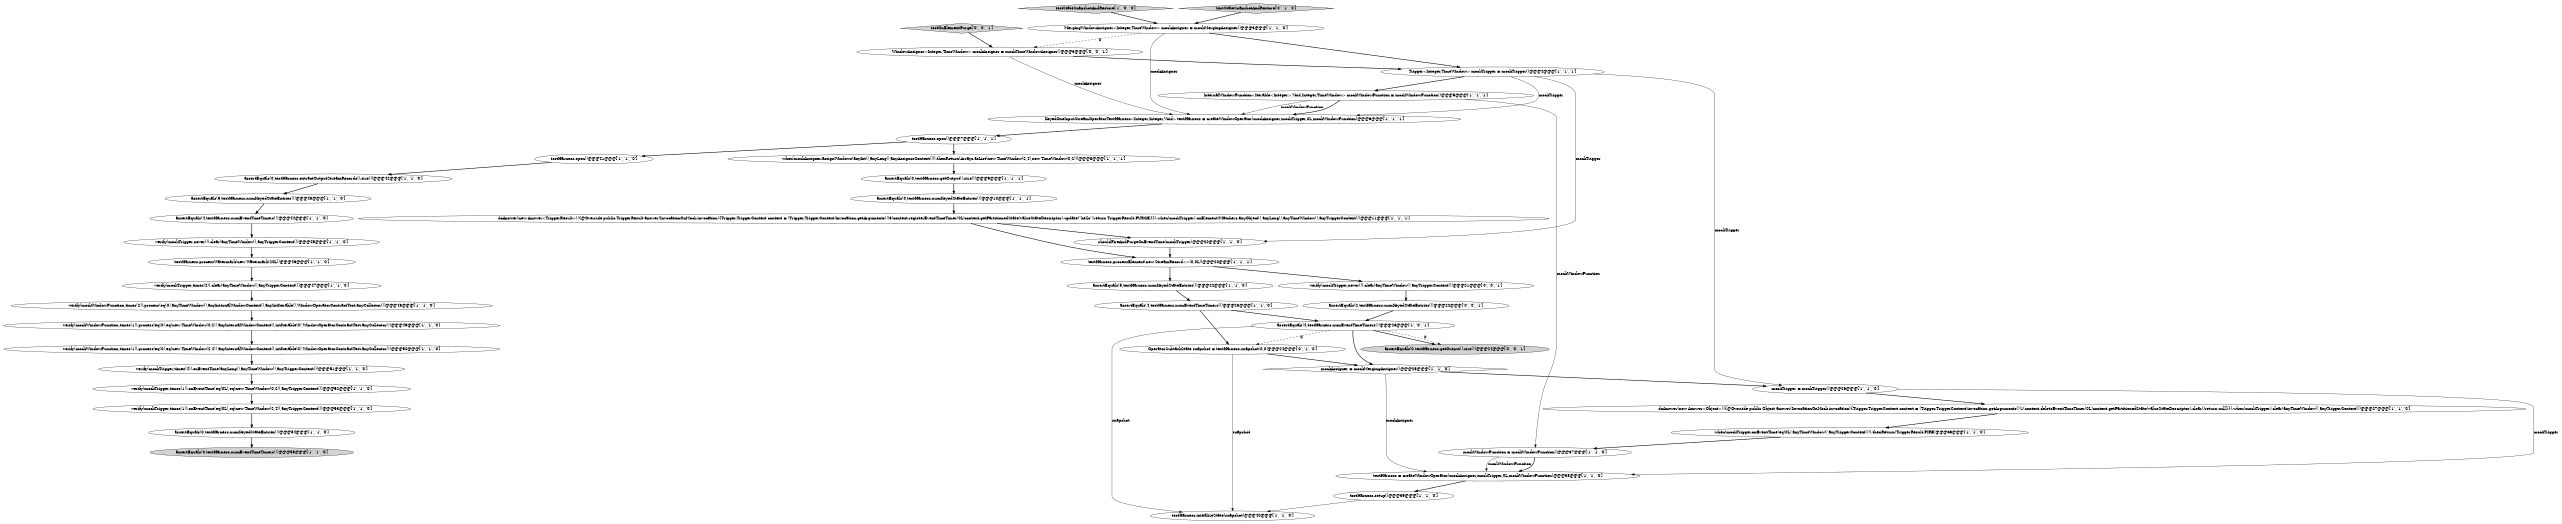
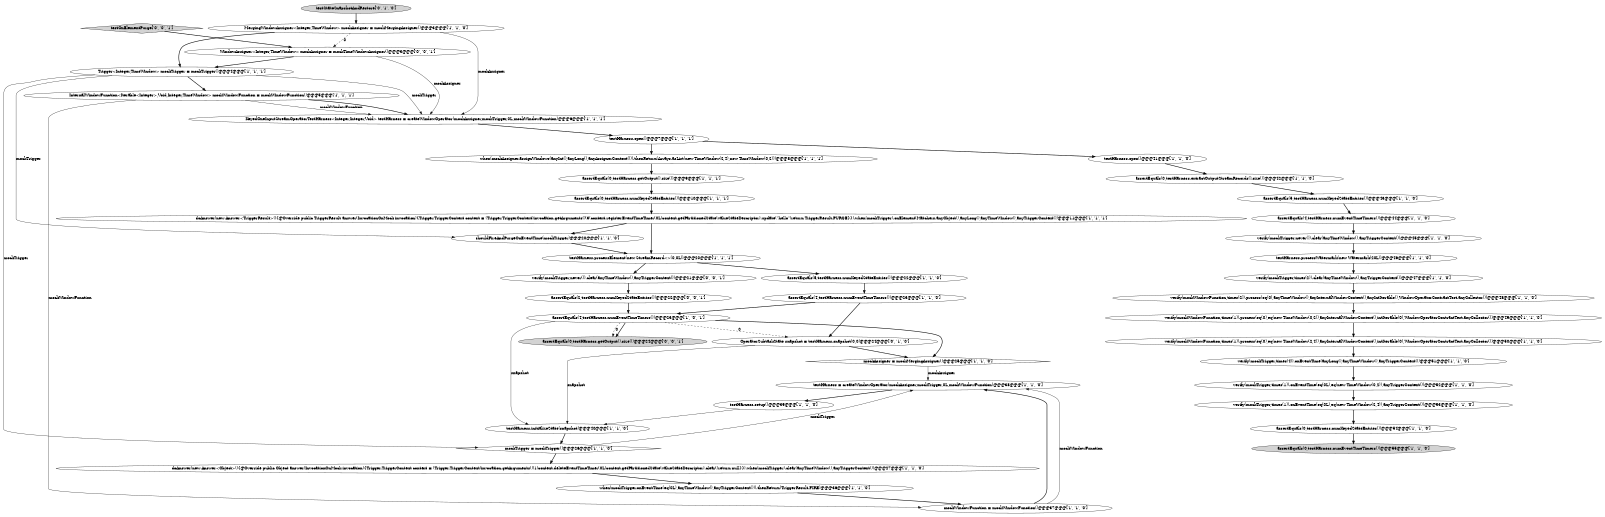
(1096, 8) -> none
(1256, 8) -> (356, 8)
(1602, 379) -> (564, 437)
(1825, 389) -> (559, 449)
